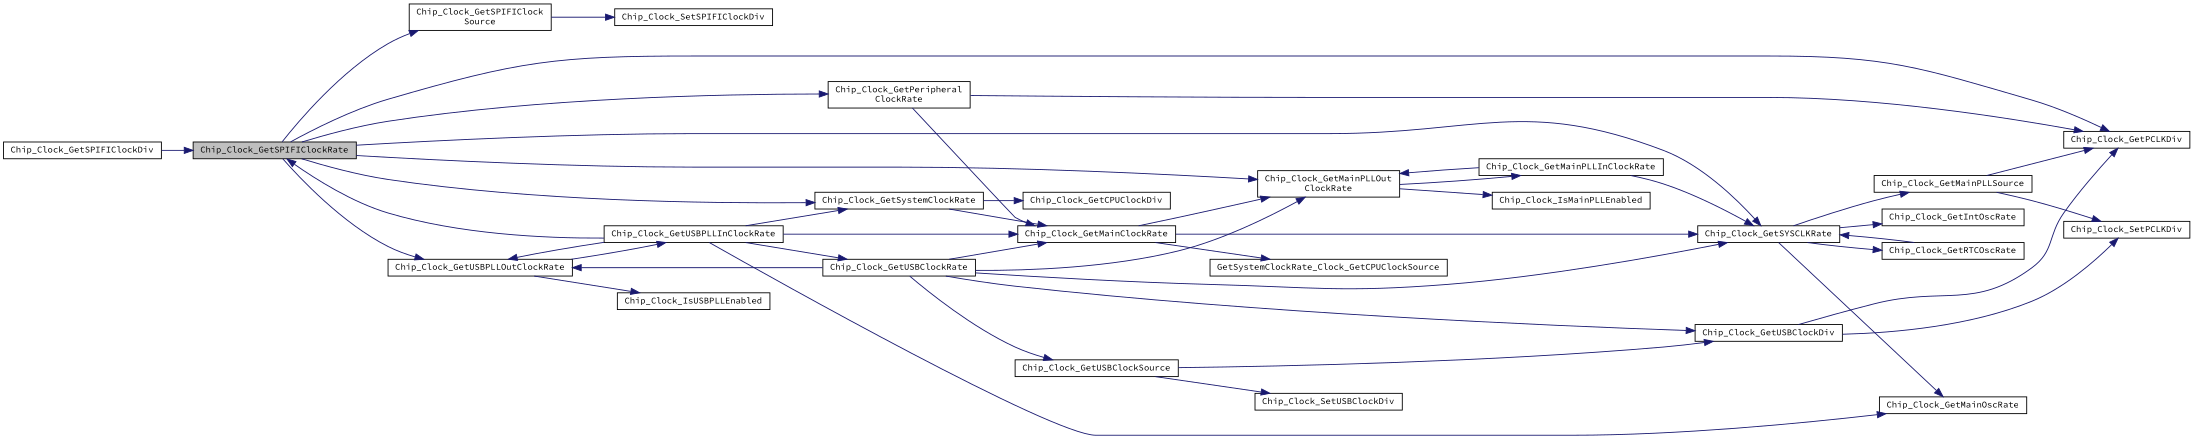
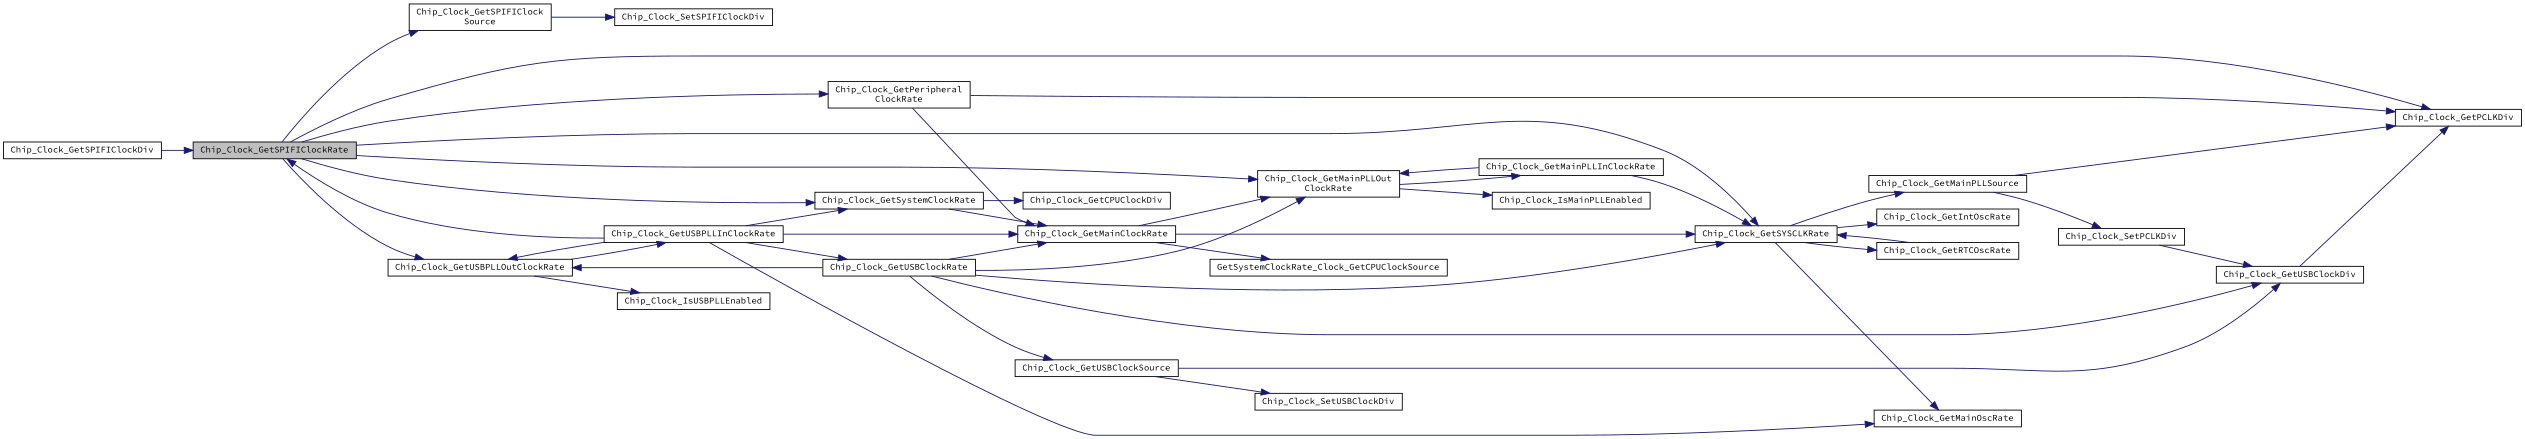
(1987, 316) -> (2201, 255)
